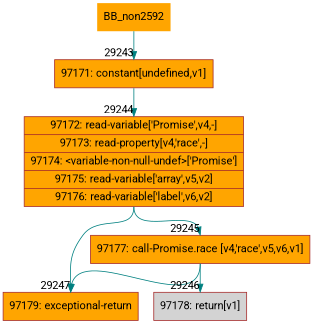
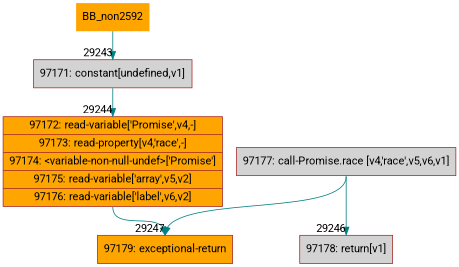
(134, 74) -> (113, 74)
(163, 221) -> none
(200, 249) -> (346, 162)
